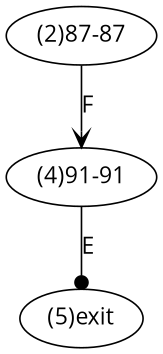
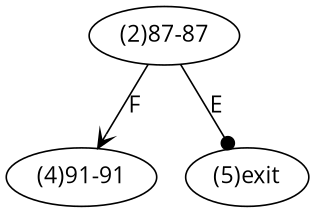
(81, 241) -> (203, 101)
